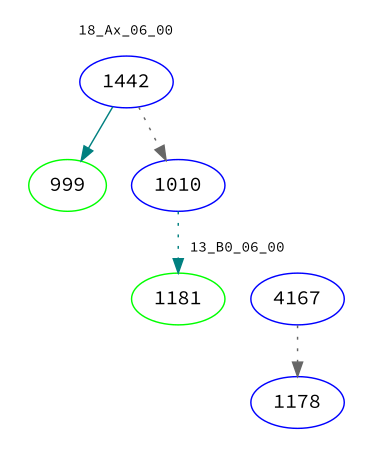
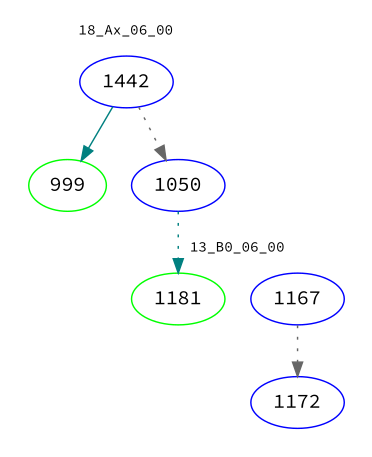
(178, 185) -> (178, 185)
(298, 299) -> (298, 299)
(298, 402) -> (298, 402)
